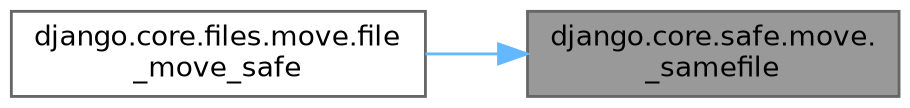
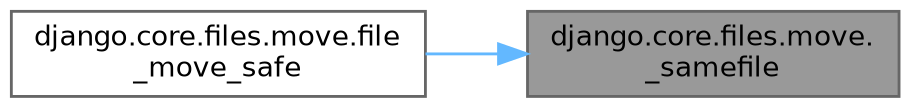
(713, 54) -> (713, 54)
